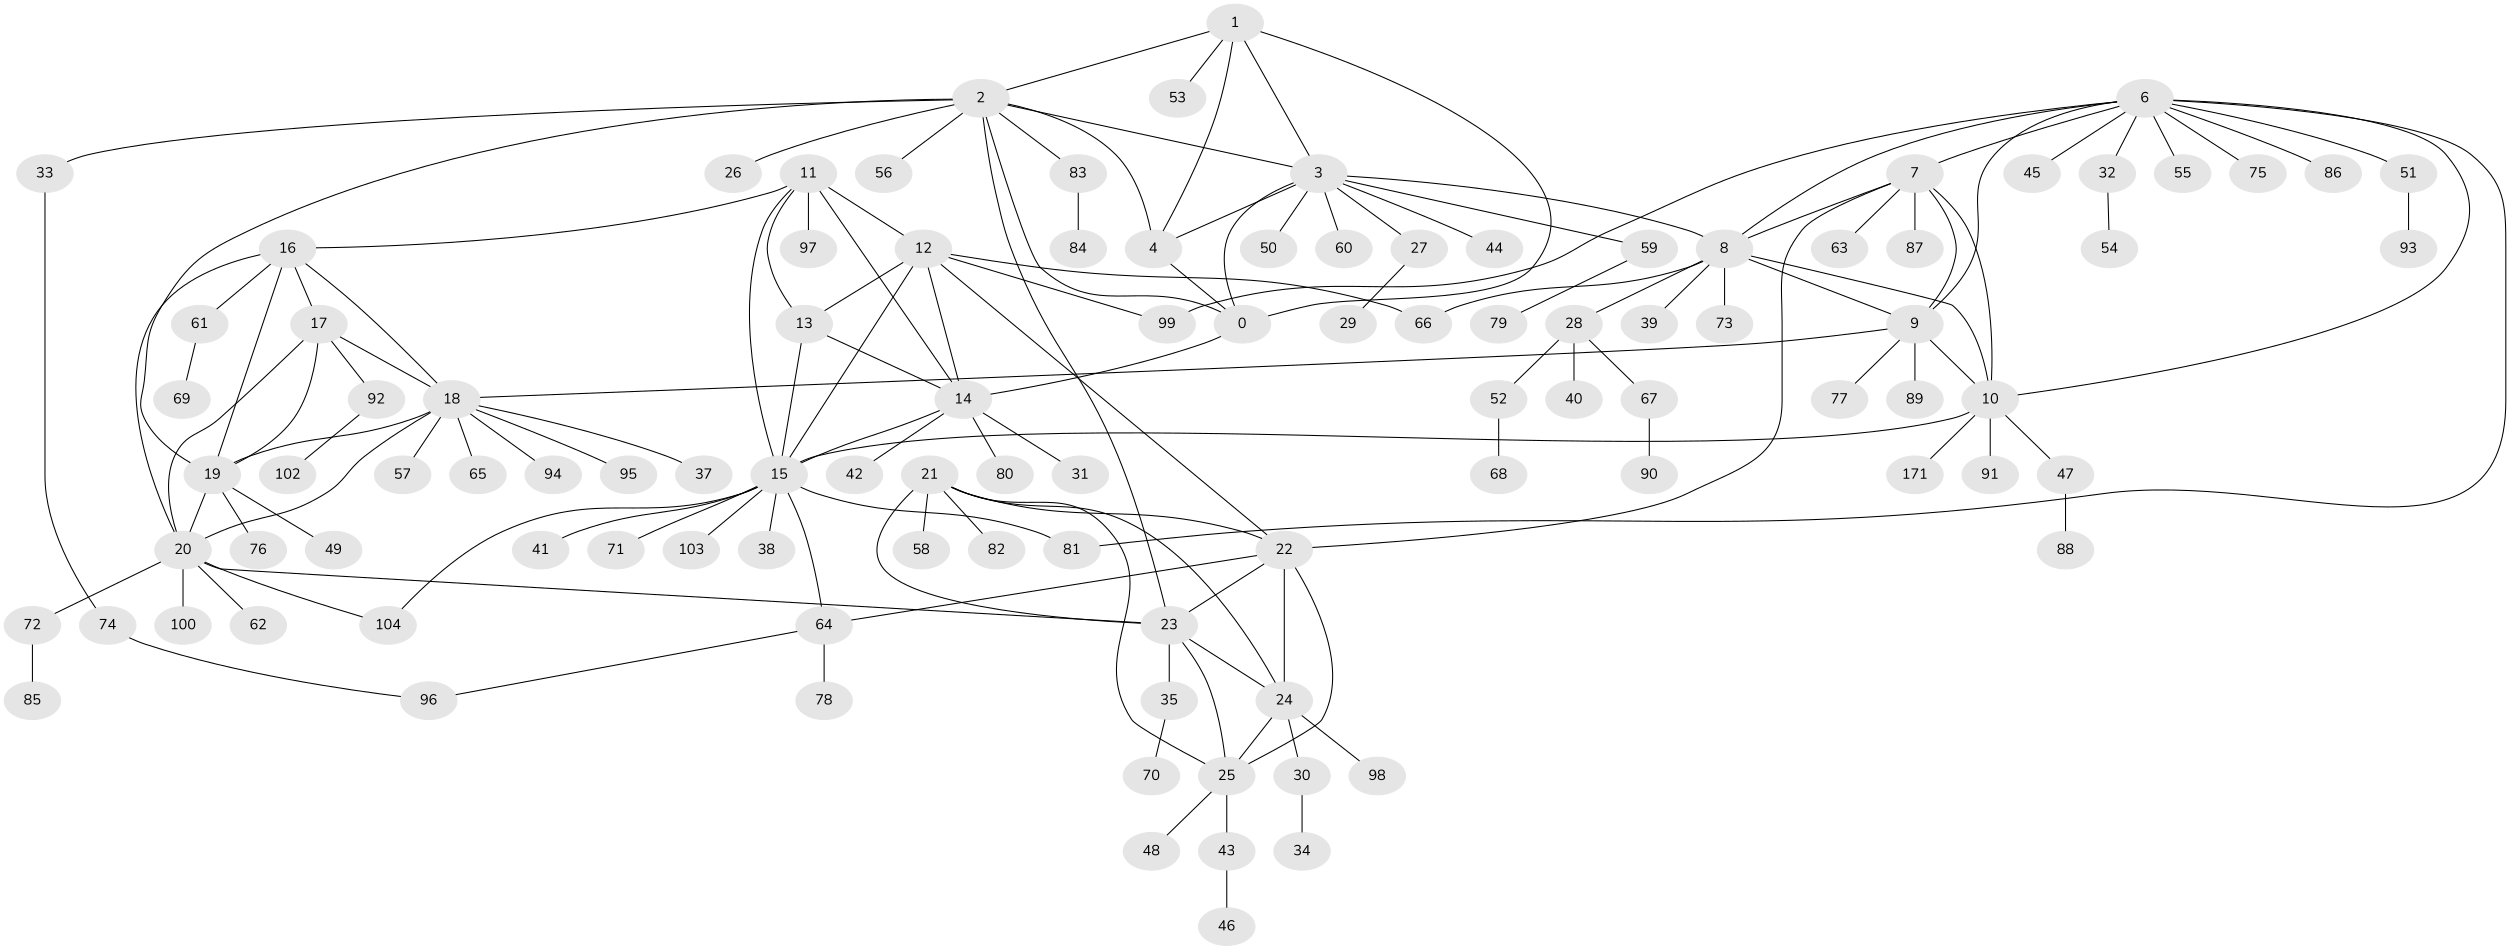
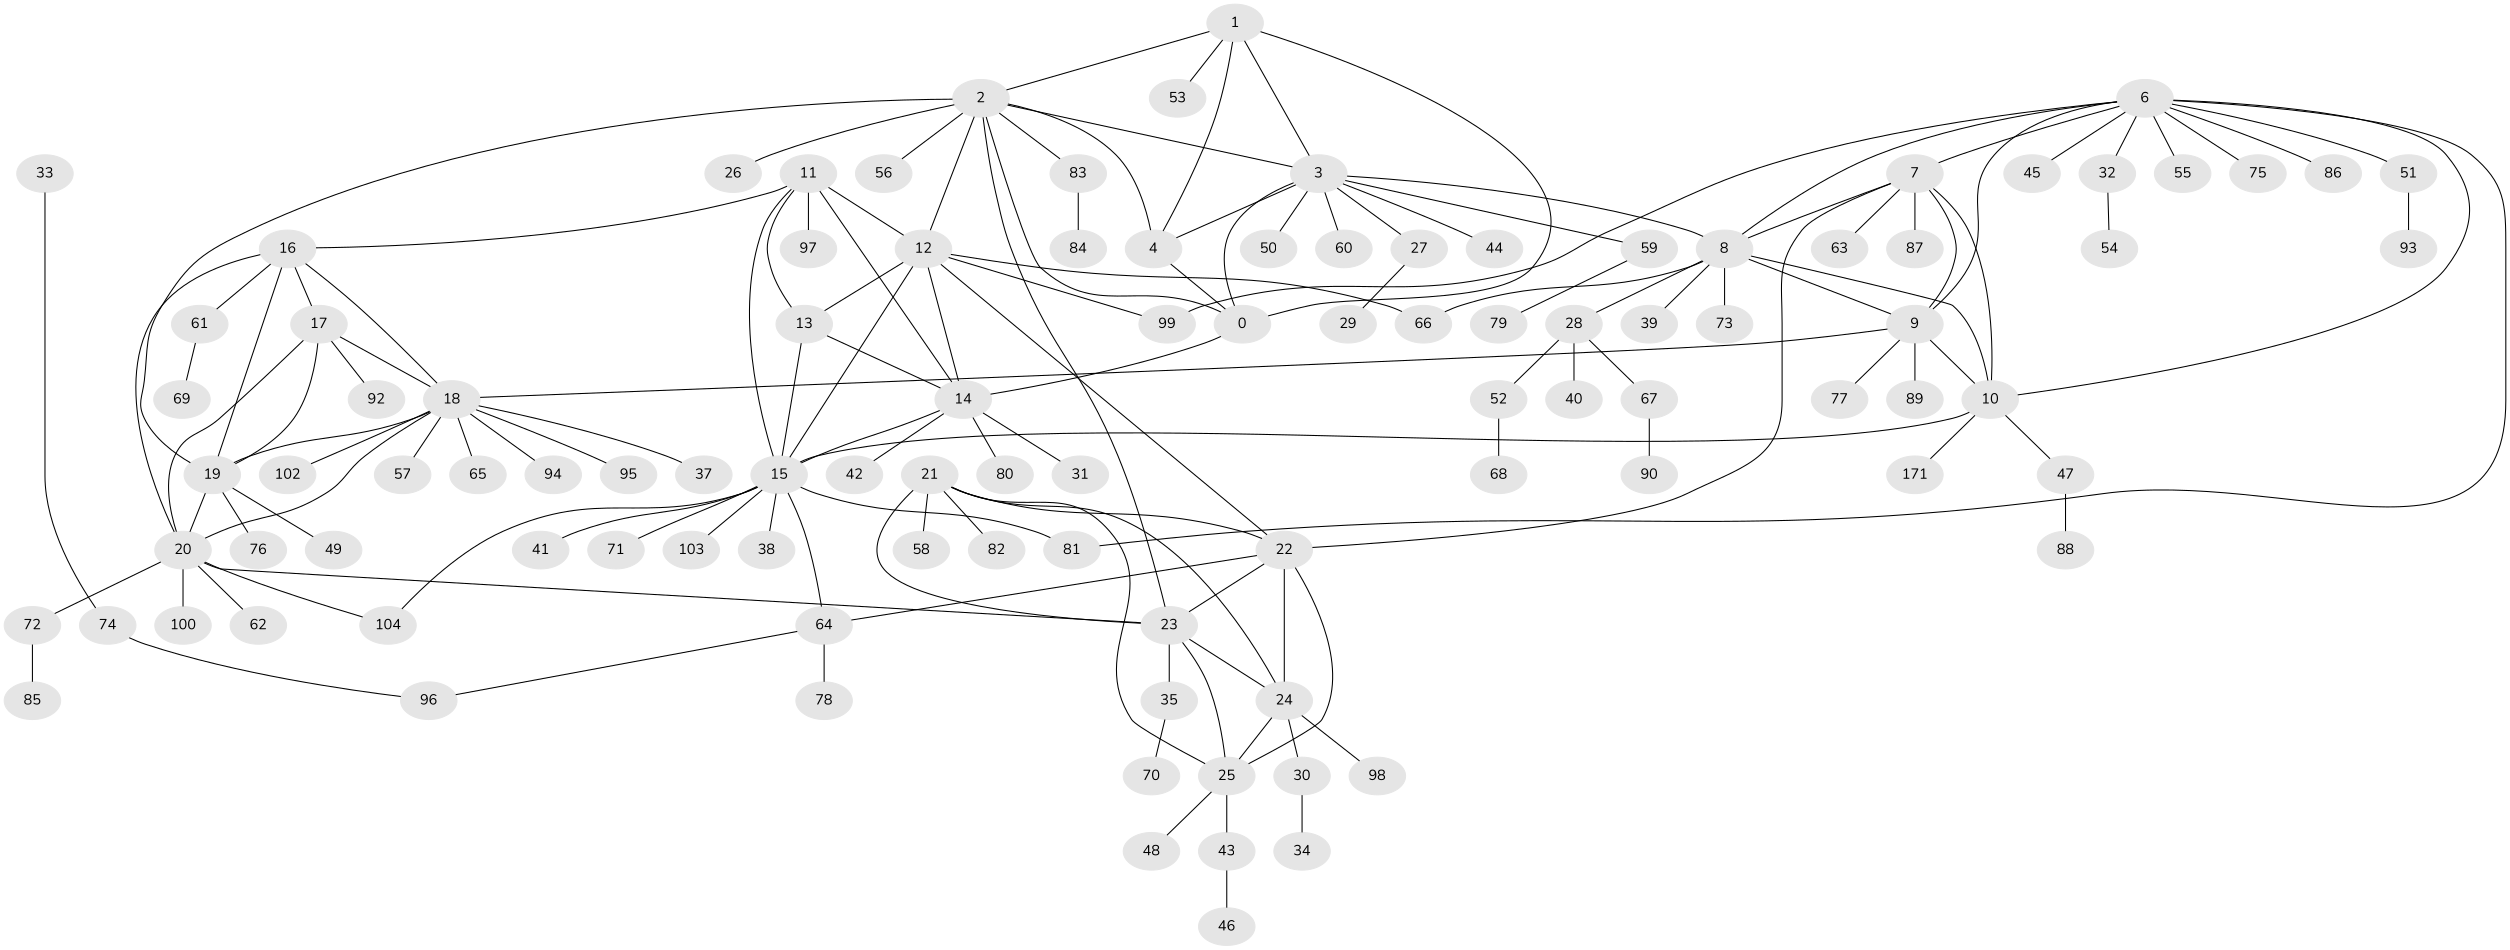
(508, 115) -> (952, 173)
(342, 429) -> (370, 438)
(1990, 475) -> none
